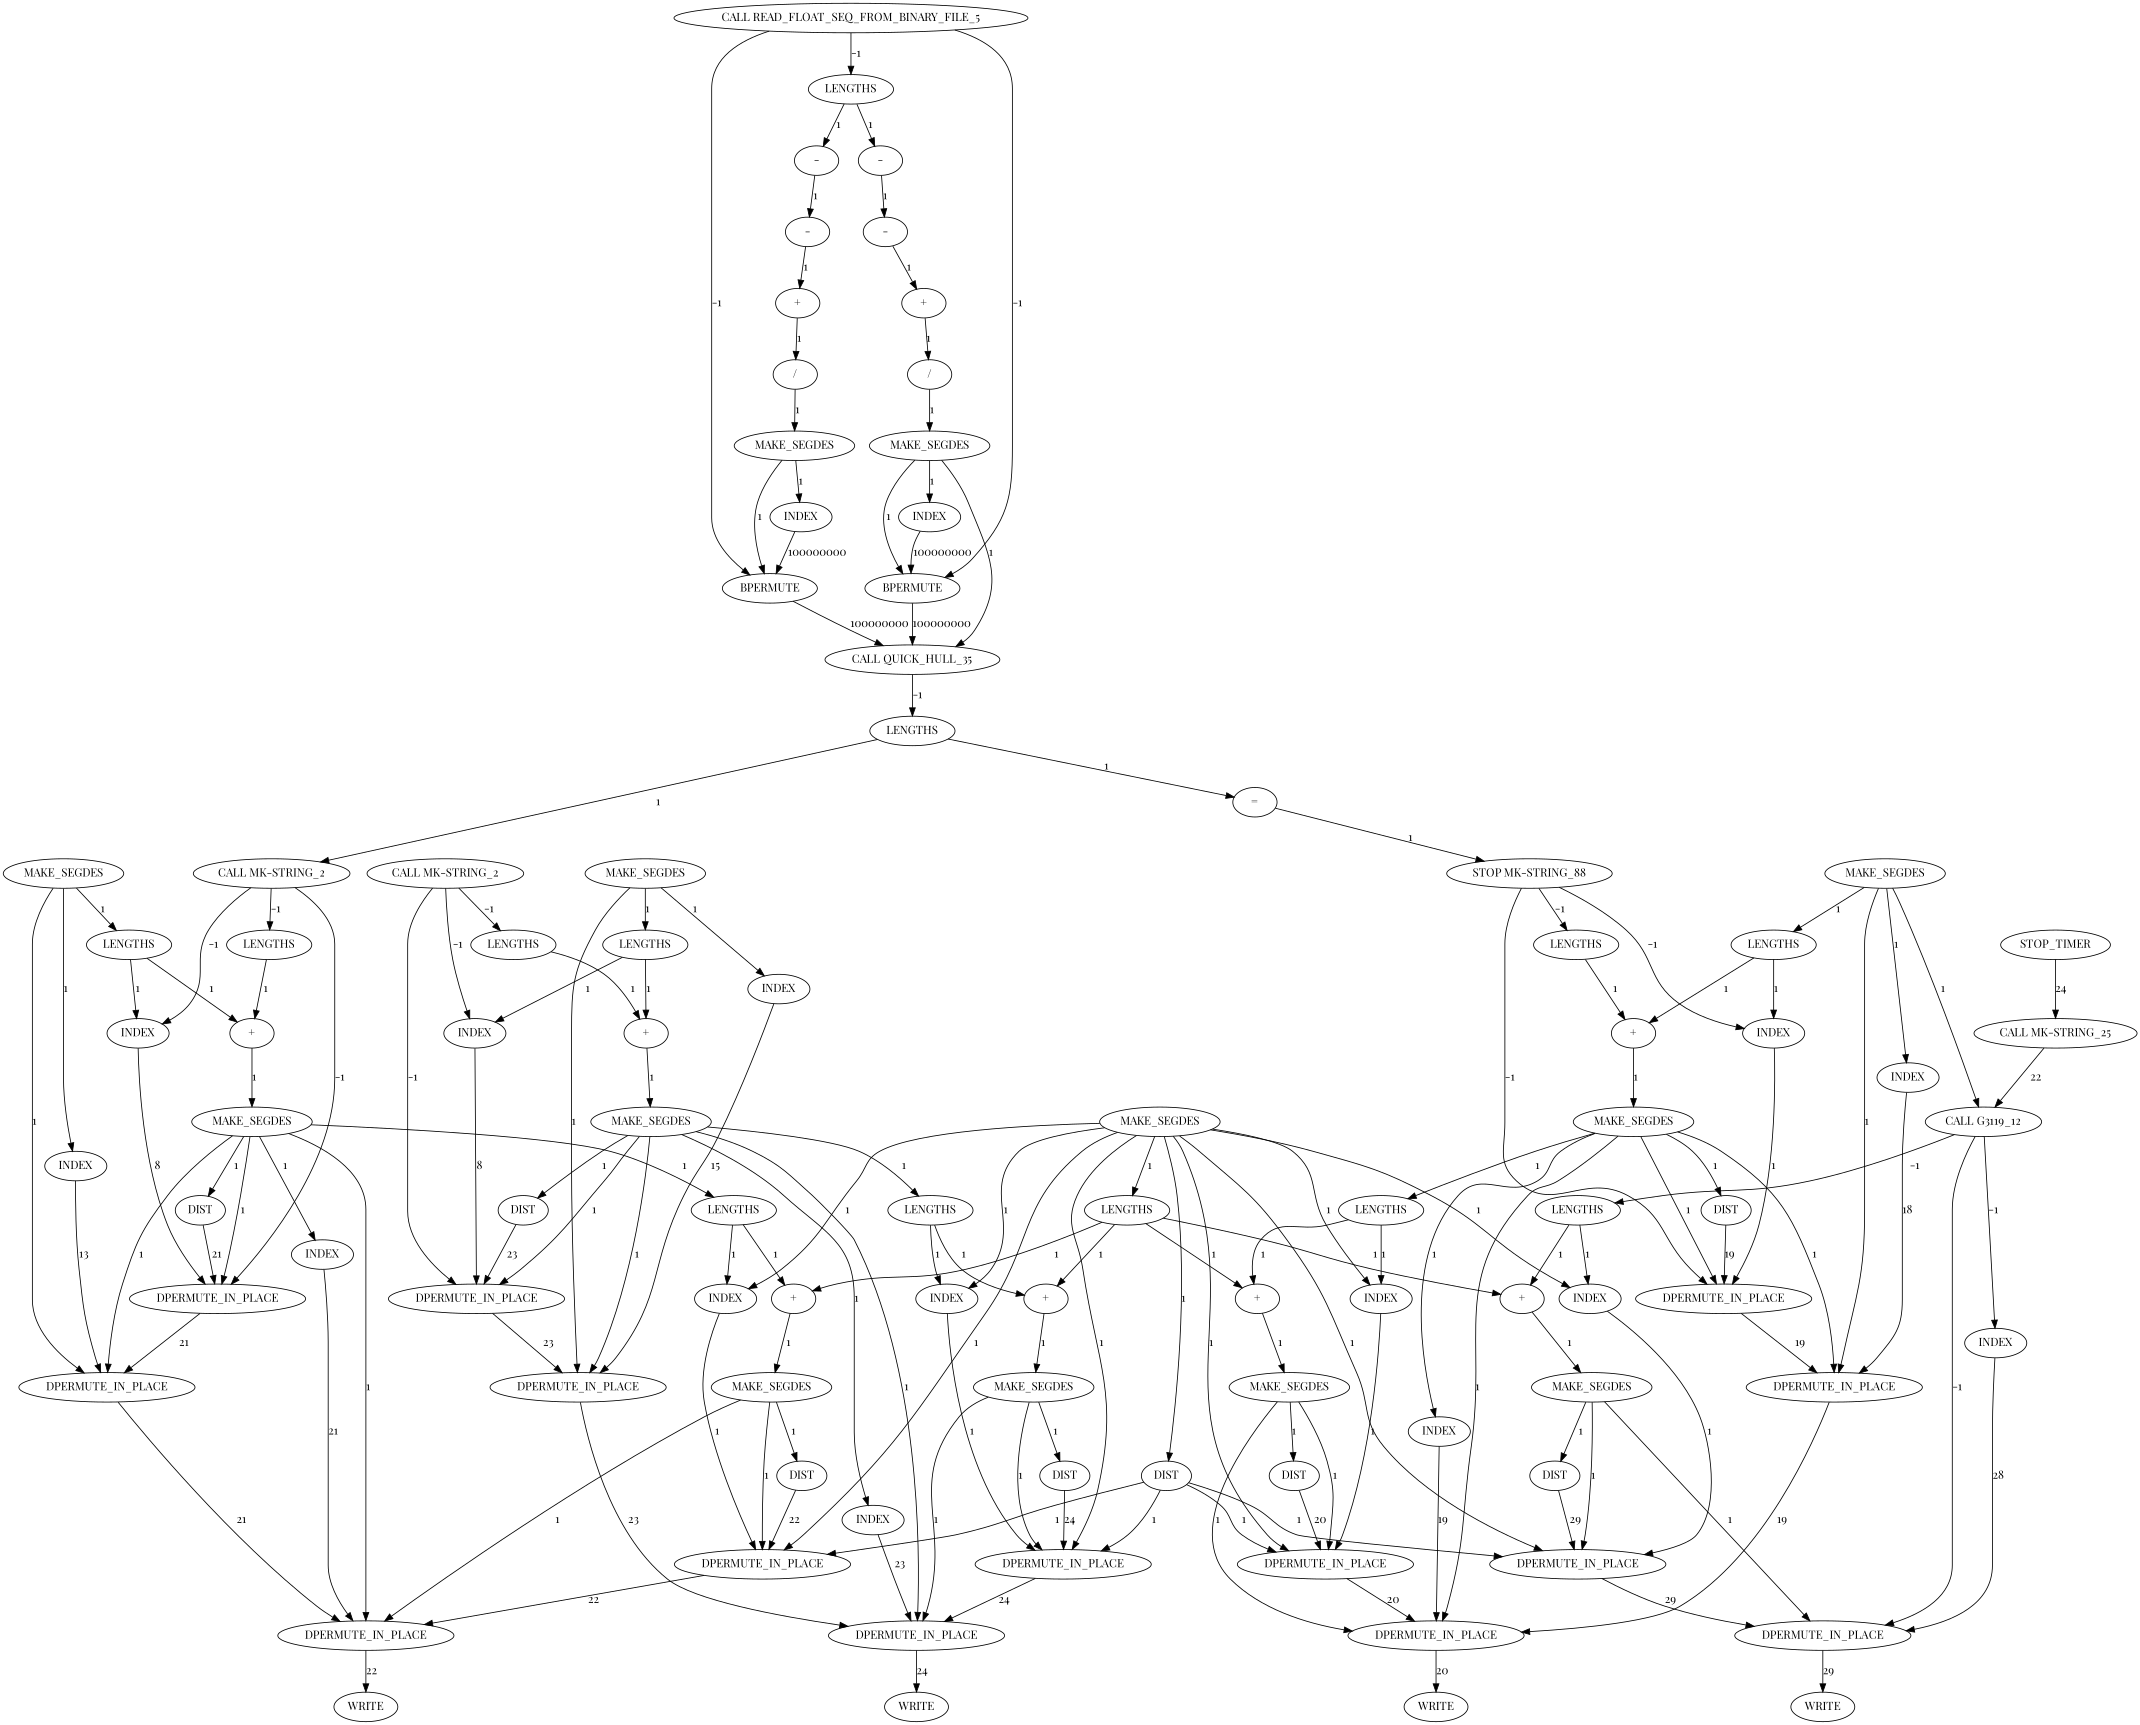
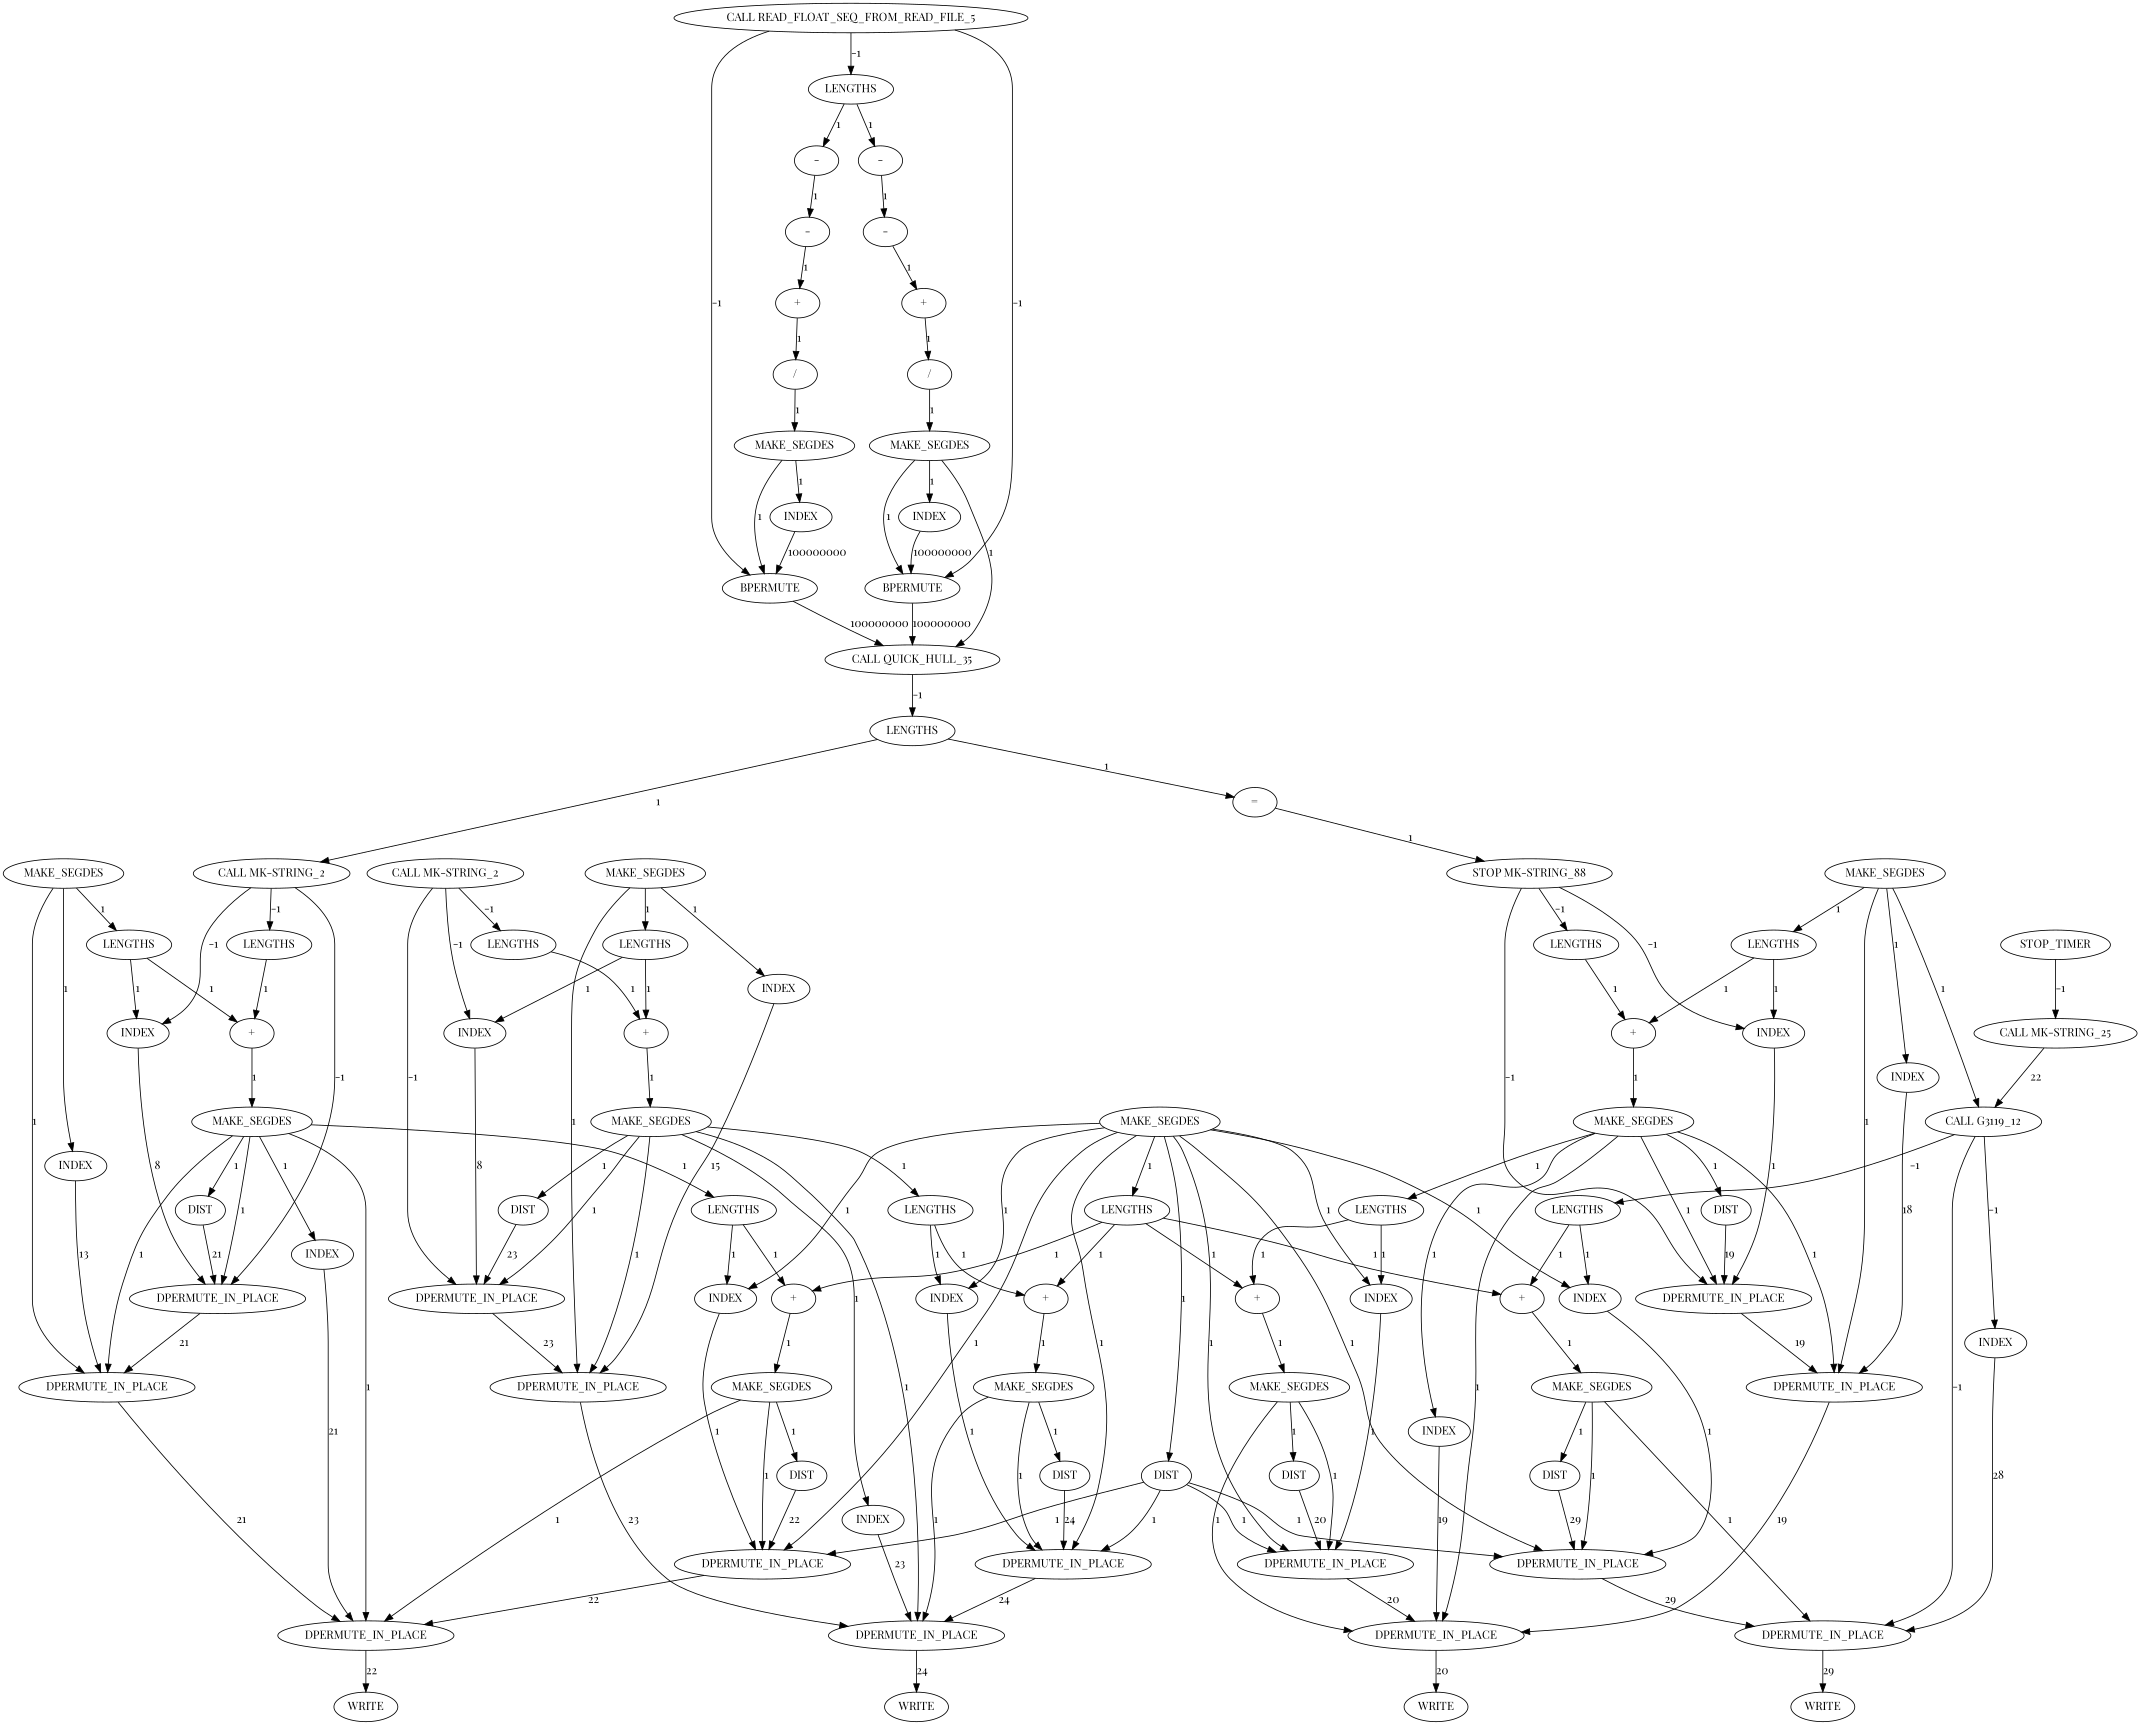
(851, 18) -> (851, 18)
(2061, 989) -> (2061, 989)
